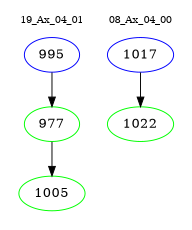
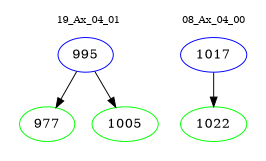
(52, 154) -> (103, 85)
